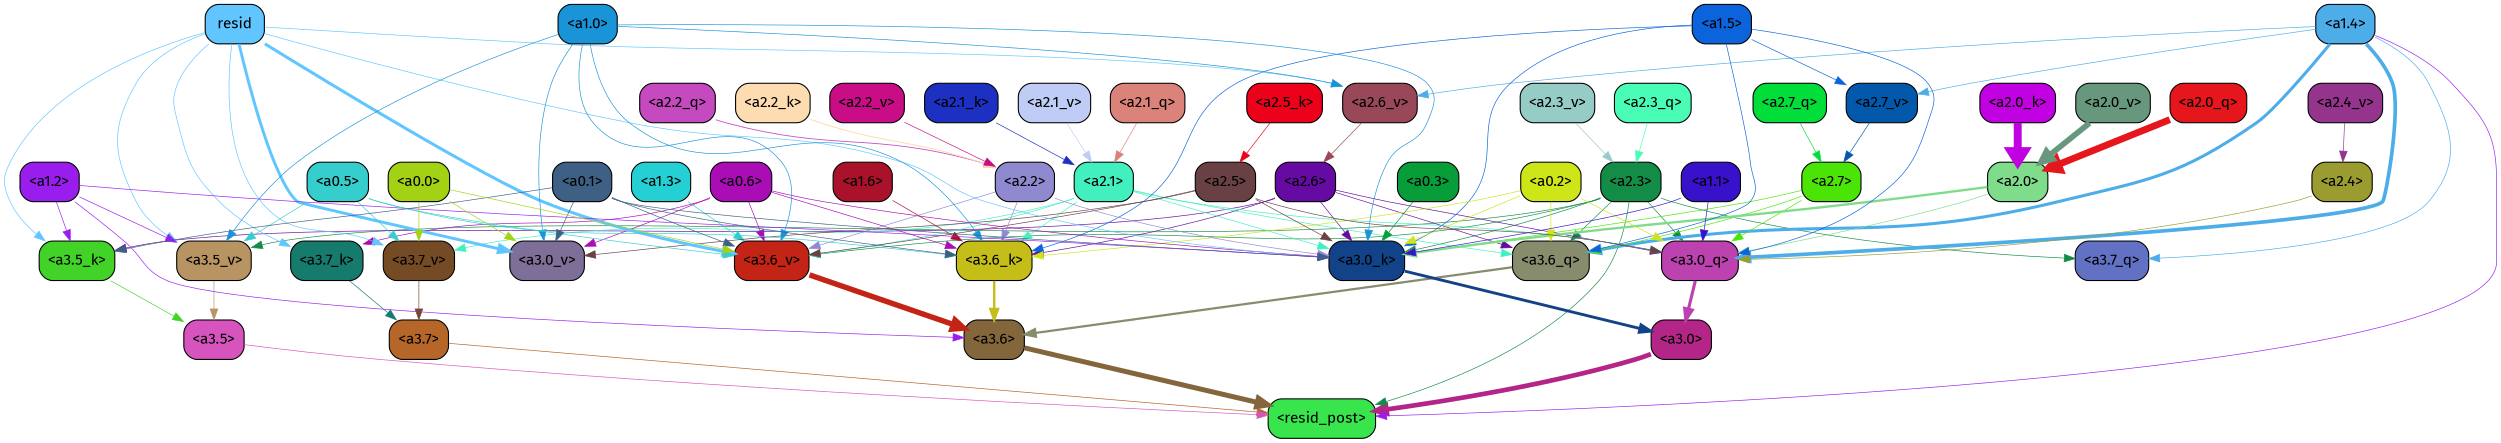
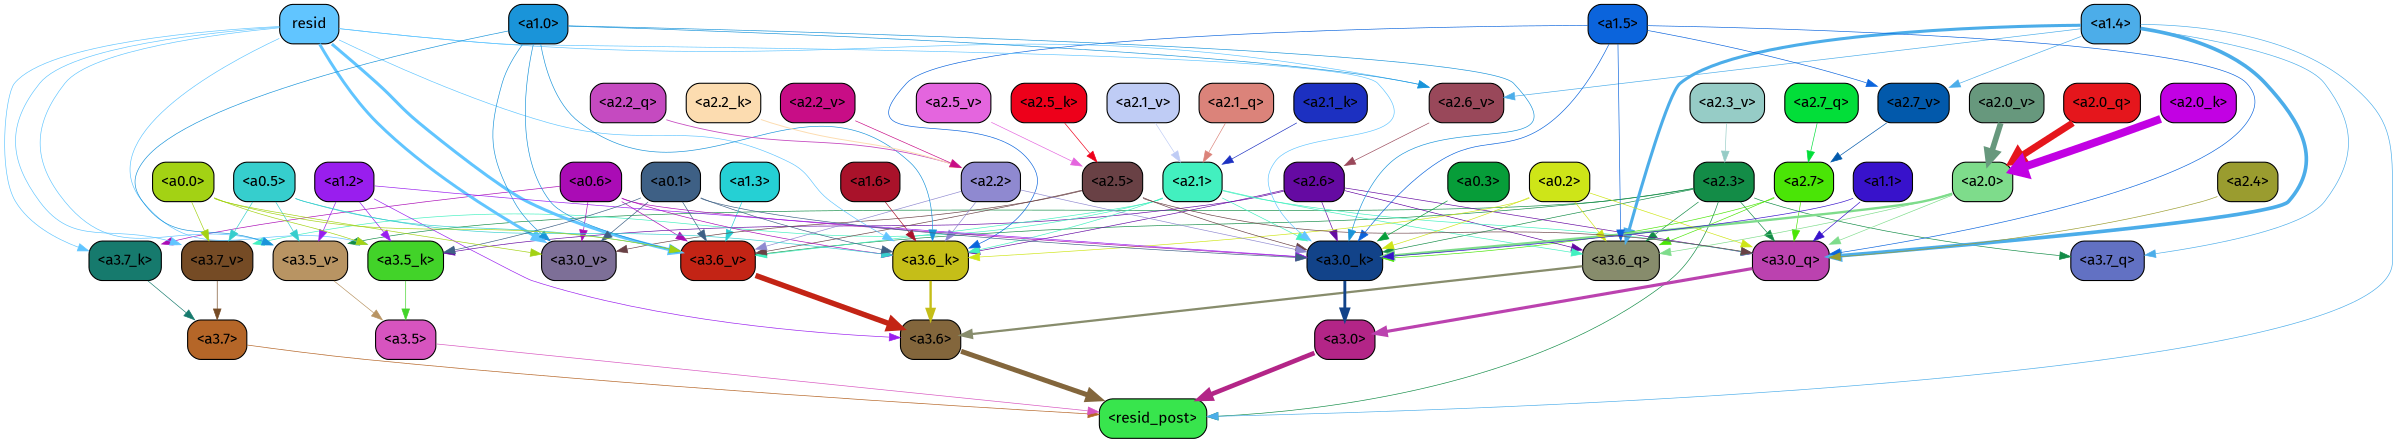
none -> (954, 103)
(1653, 103) -> none
(2345, 103) -> none
none -> (618, 135)
none -> (307, 226)
none -> (1812, 226)
(2095, 372) -> (2024, 369)
